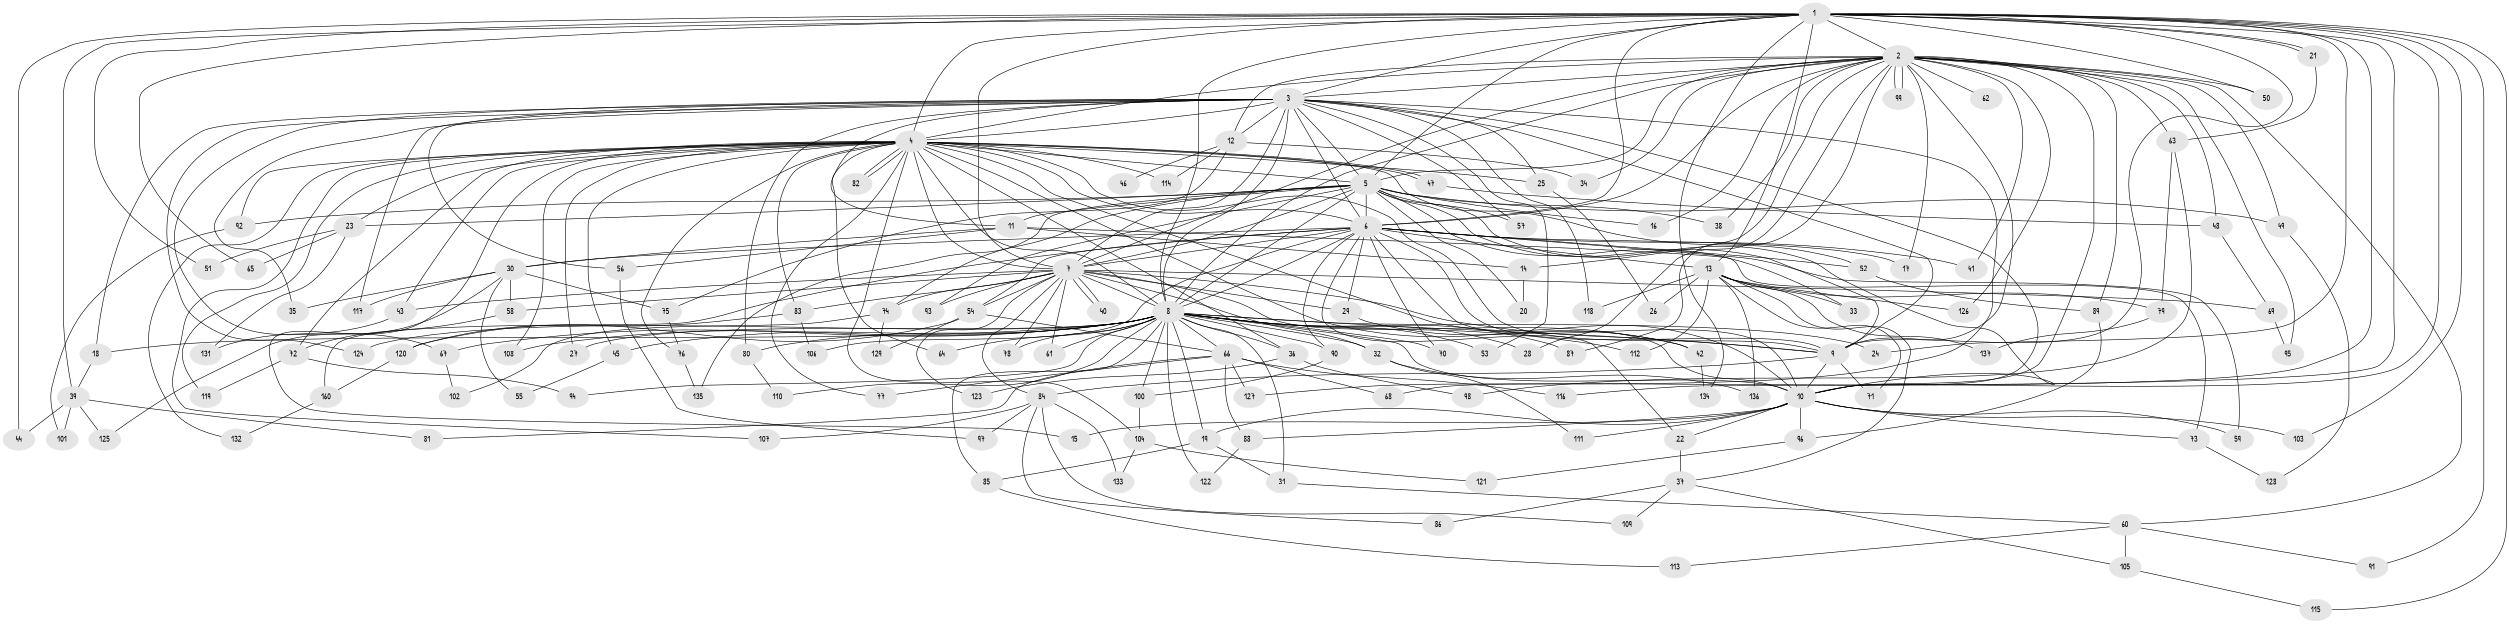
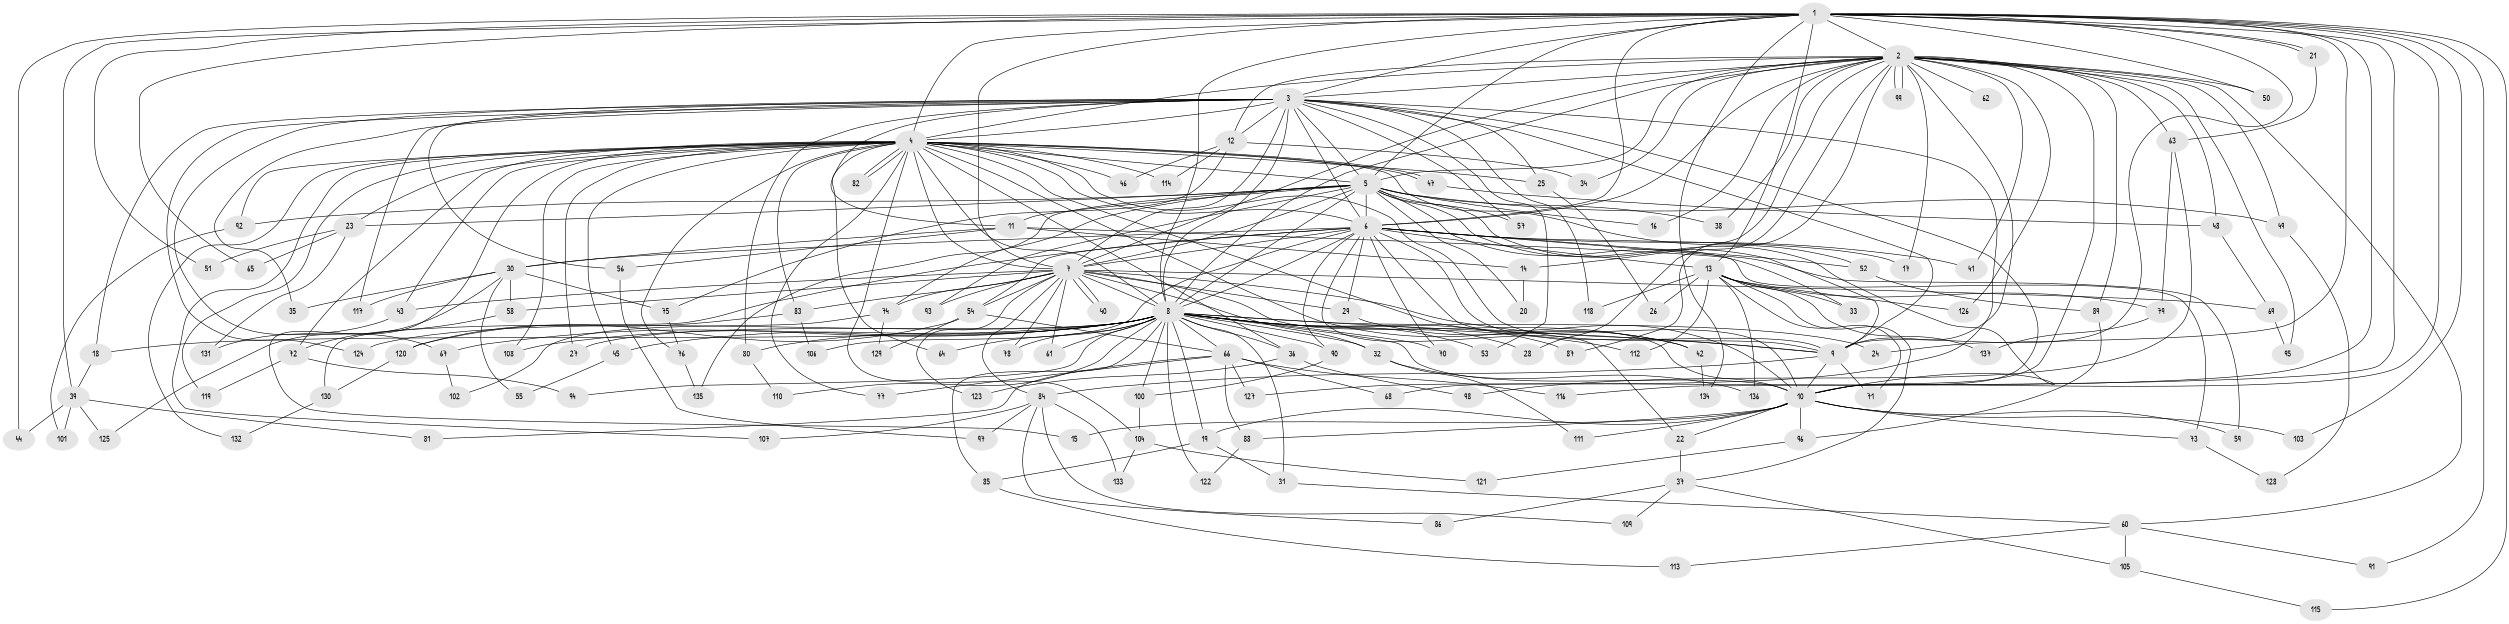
none -> (1020, 156)
(326, 397) -> (326, 397)
